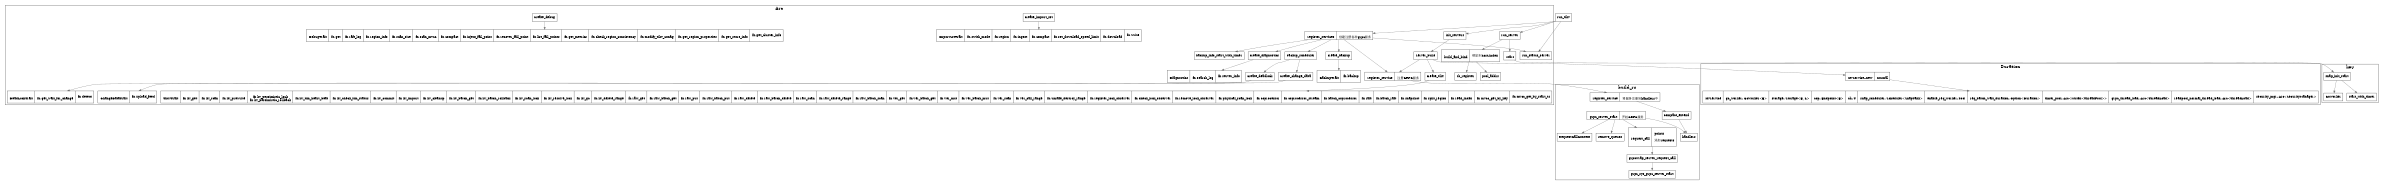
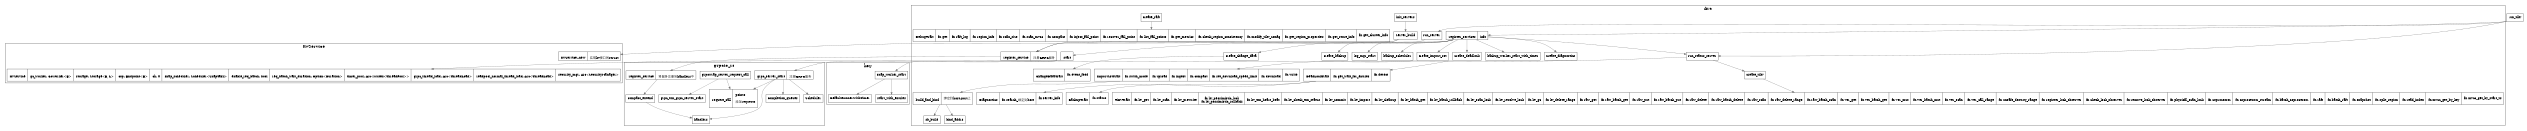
(545, 18) -> (1151, 18)
(1512, 28) -> none
(1001, 37) -> (1159, 77)
(1355, 37) -> (1483, 37)
(1493, 44) -> (1041, 84)
none -> (1448, 45)
(1219, 56) -> (1513, 56)
none -> (1365, 56)
(1485, 56) -> (957, 98)
none -> (928, 62)
(1277, 63) -> (1467, 45)
(1339, 64) -> (1208, 84)
(1239, 65) -> (1194, 86)
(1298, 65) -> (1357, 43)
(1430, 65) -> (1728, 65)
(2011, 67) -> (314, 47)
(1351, 76) -> (1099, 98)
(1465, 76) -> (932, 120)
(1490, 76) -> (955, 120)
(2337, 76) -> (891, 75)
(1203, 78) -> (1018, 100)
(1882, 78) -> (604, 58)
(1928, 85) -> (1091, 61)
(1627, 88) -> (724, 66)
(143, 97) -> (1077, 75)
(2333, 97) -> (850, 99)
(2362, 97) -> (892, 99)
(55, 99) -> (1351, 77)
(1946, 99) -> (249, 77)
(1632, 117) -> (800, 77)
(1575, 137) -> (813, 99)
(1610, 137) -> (783, 99)
(1652, 149) -> (728, 83)
(1652, 174) -> (682, 99)
